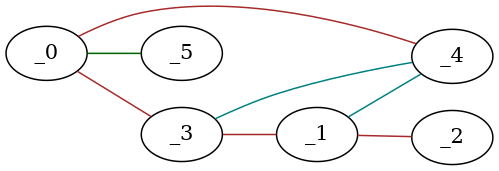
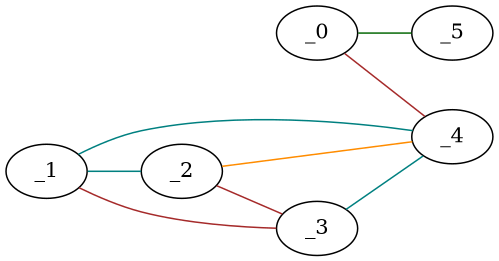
(114, 94) -> (249, 200)
(385, 136) -> (114, 171)
none -> (317, 154)
